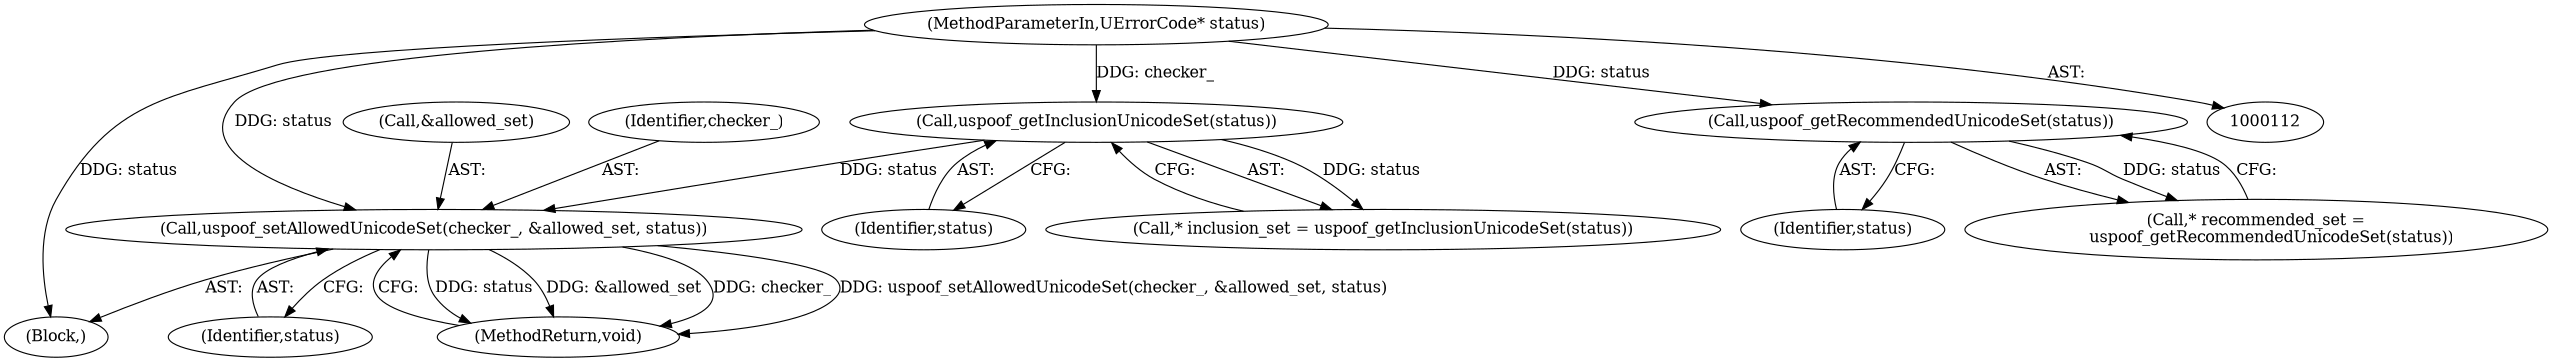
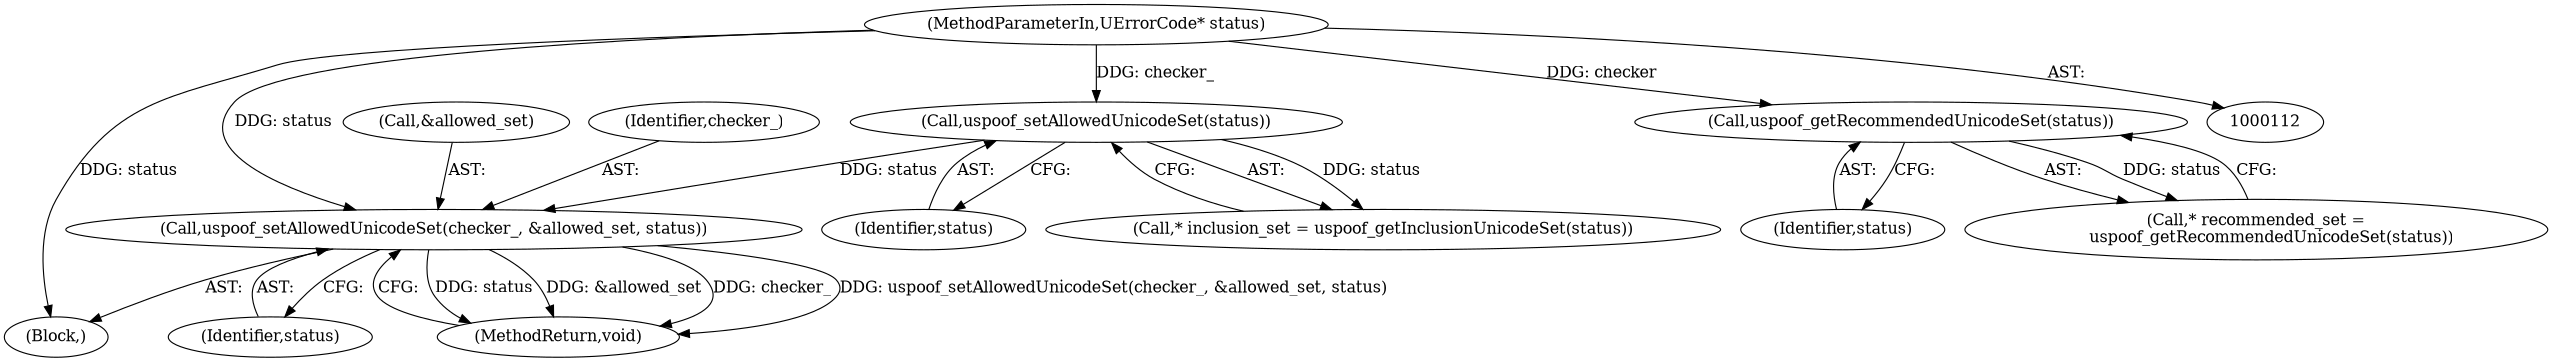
(1602, 73) -> (1602, 73)
(1096, 122) -> (1096, 122)
